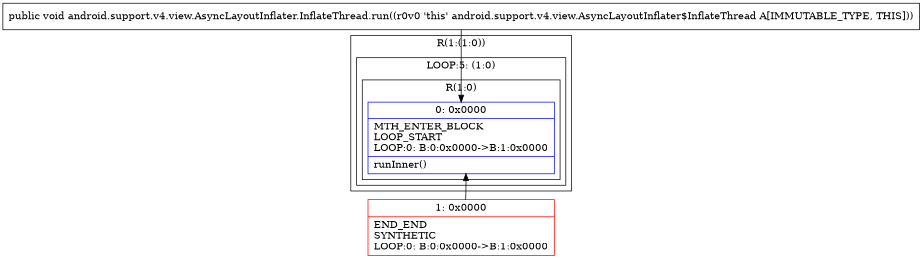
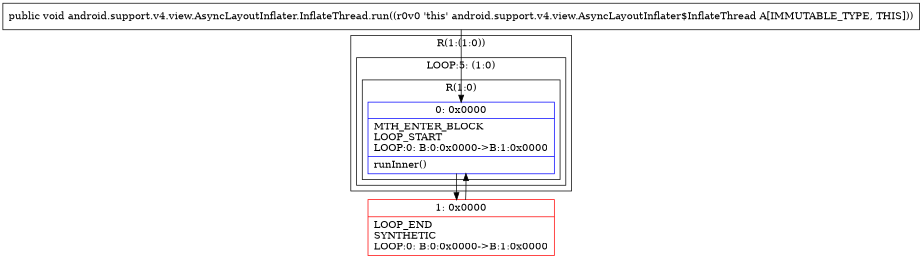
none -> (456, 183)
(401, 225) -> (403, 225)
